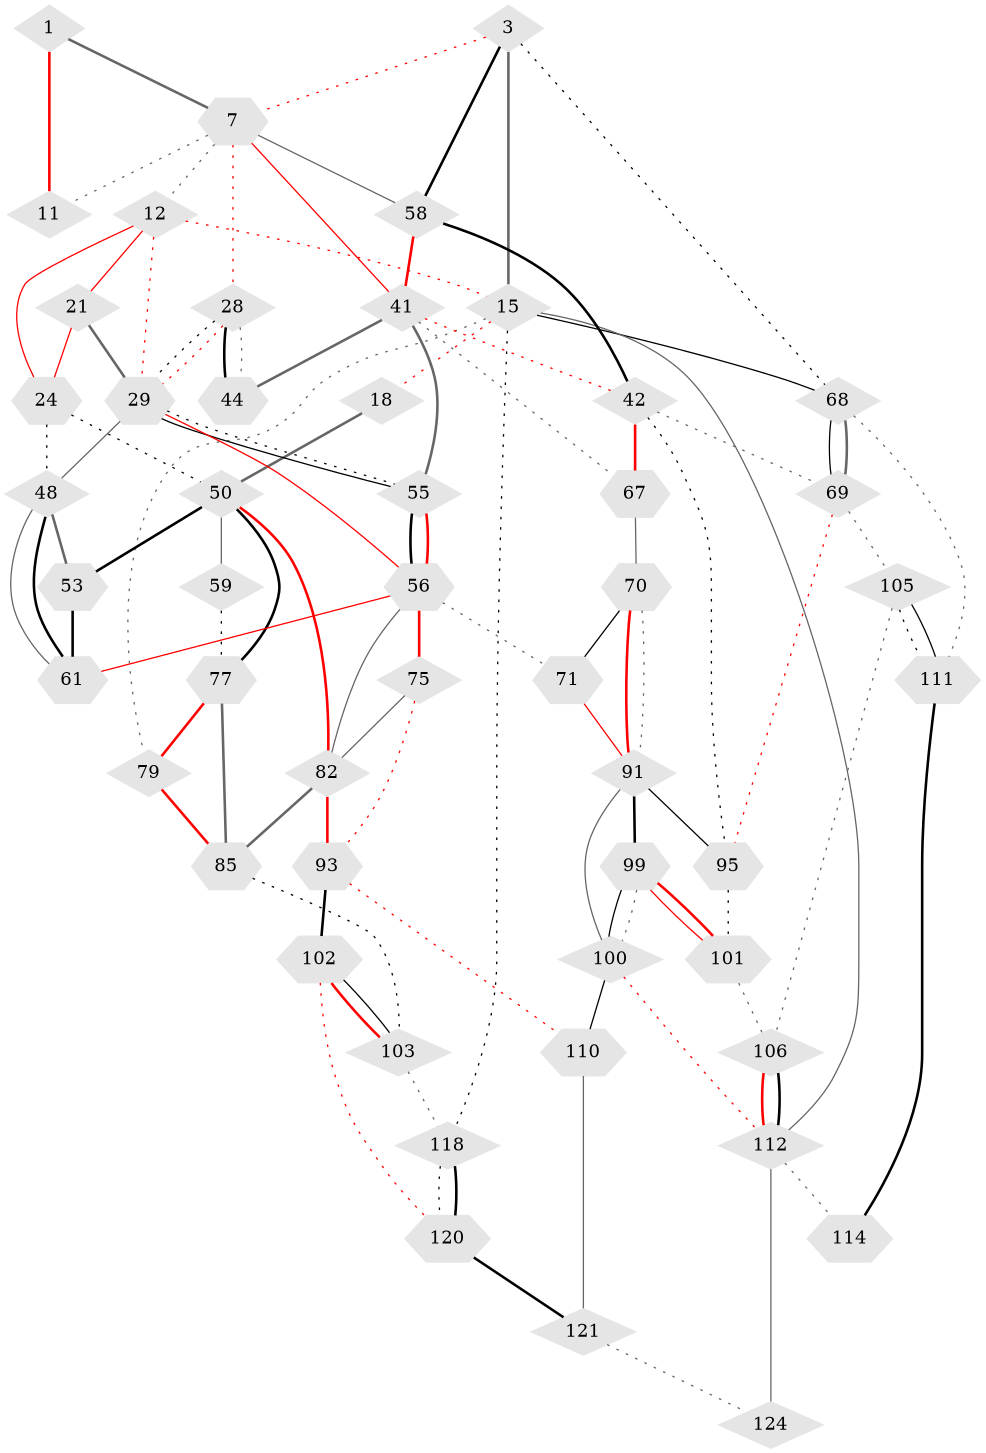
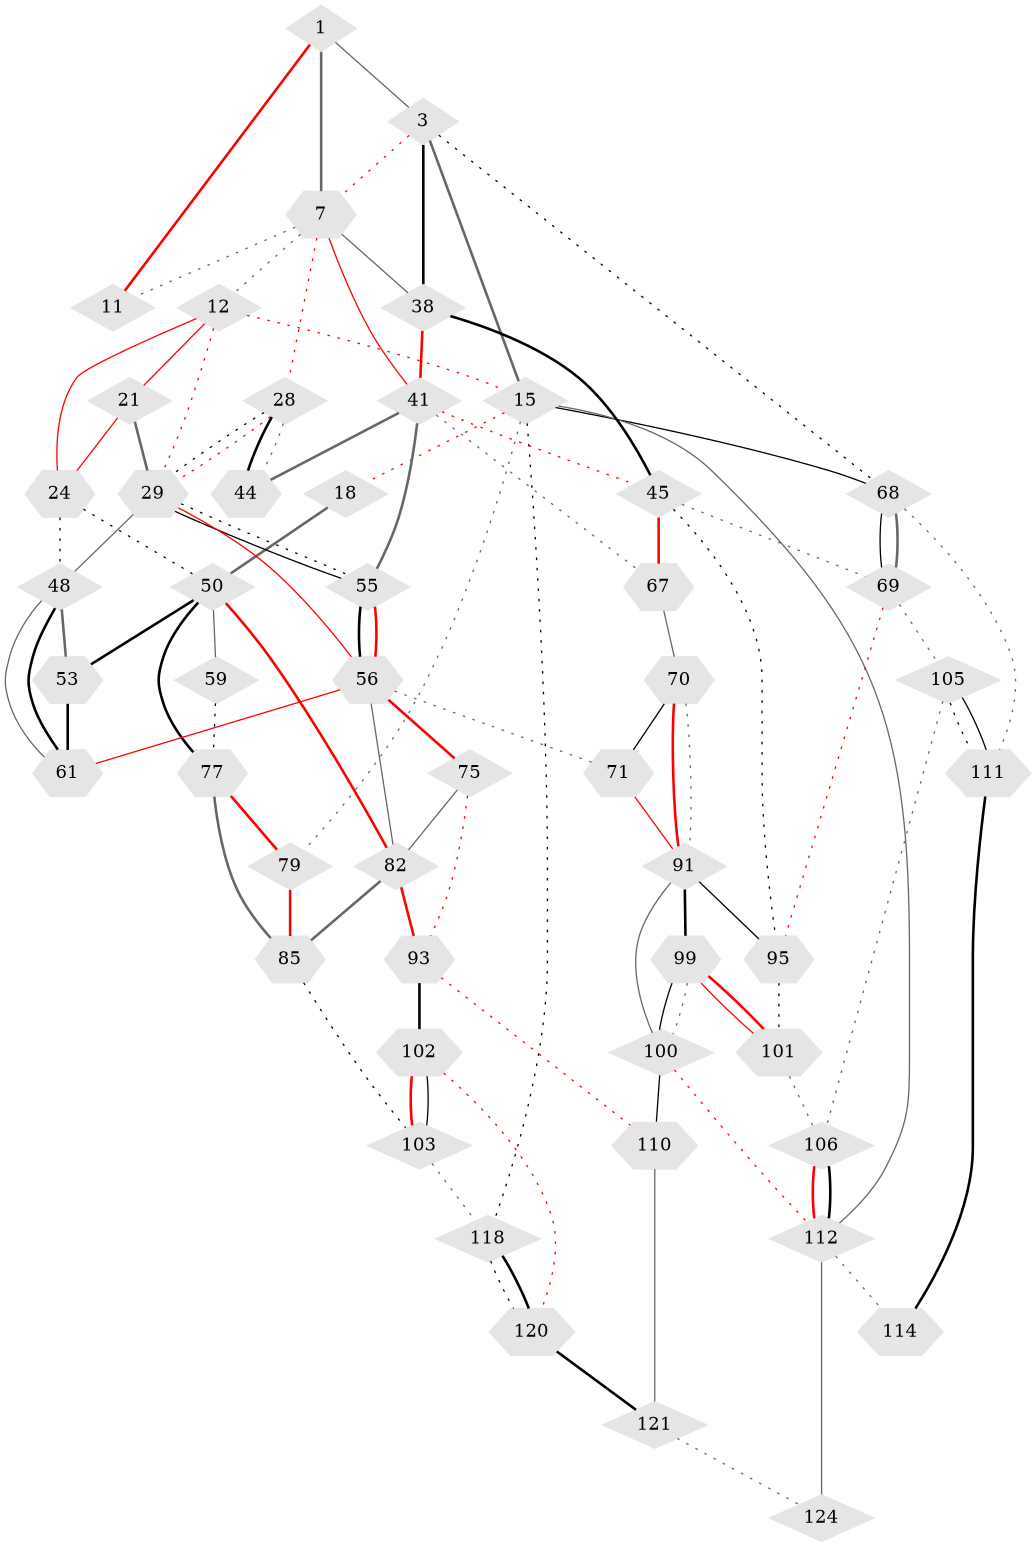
none -> (372, 75)
(417, 215) -> (423, 308)
(635, 401) -> (659, 494)
